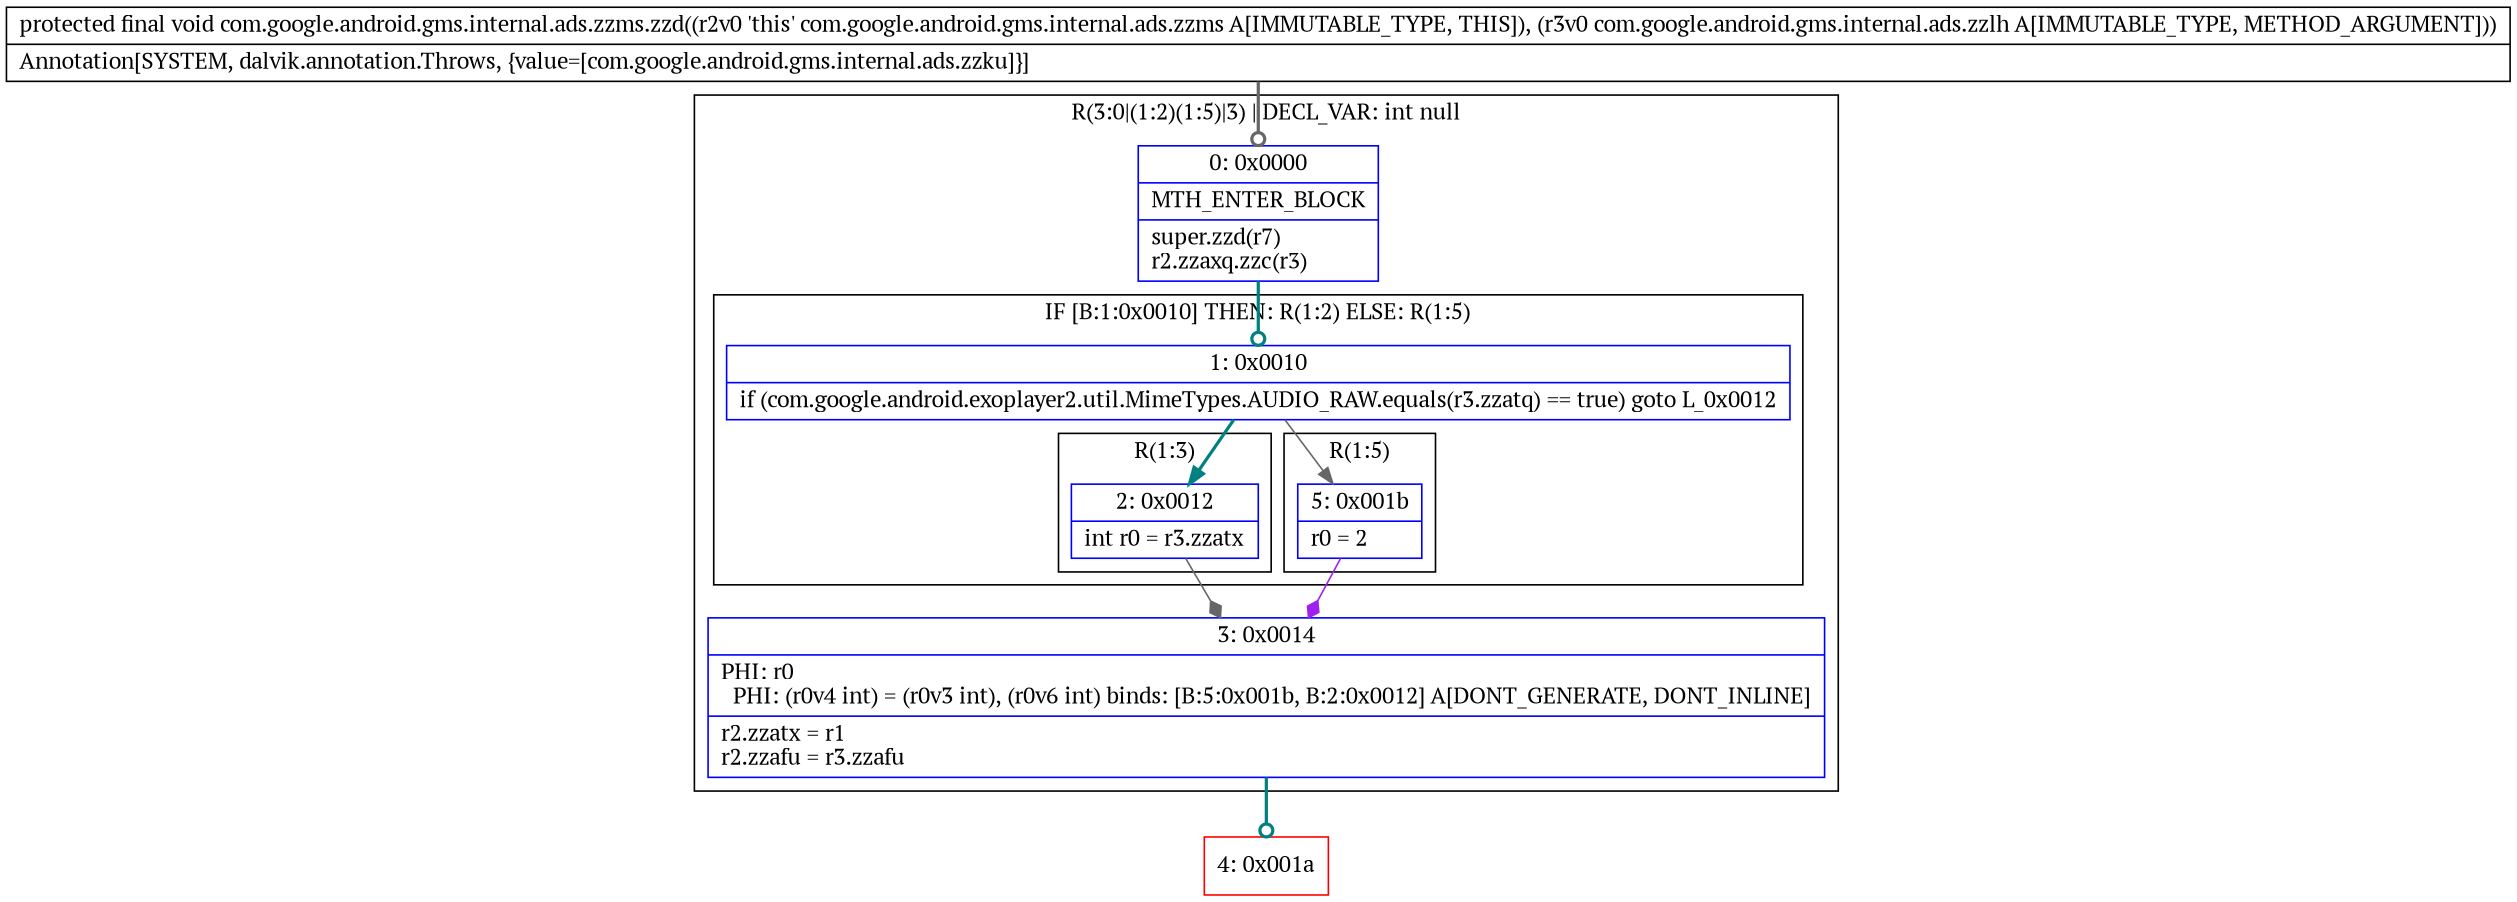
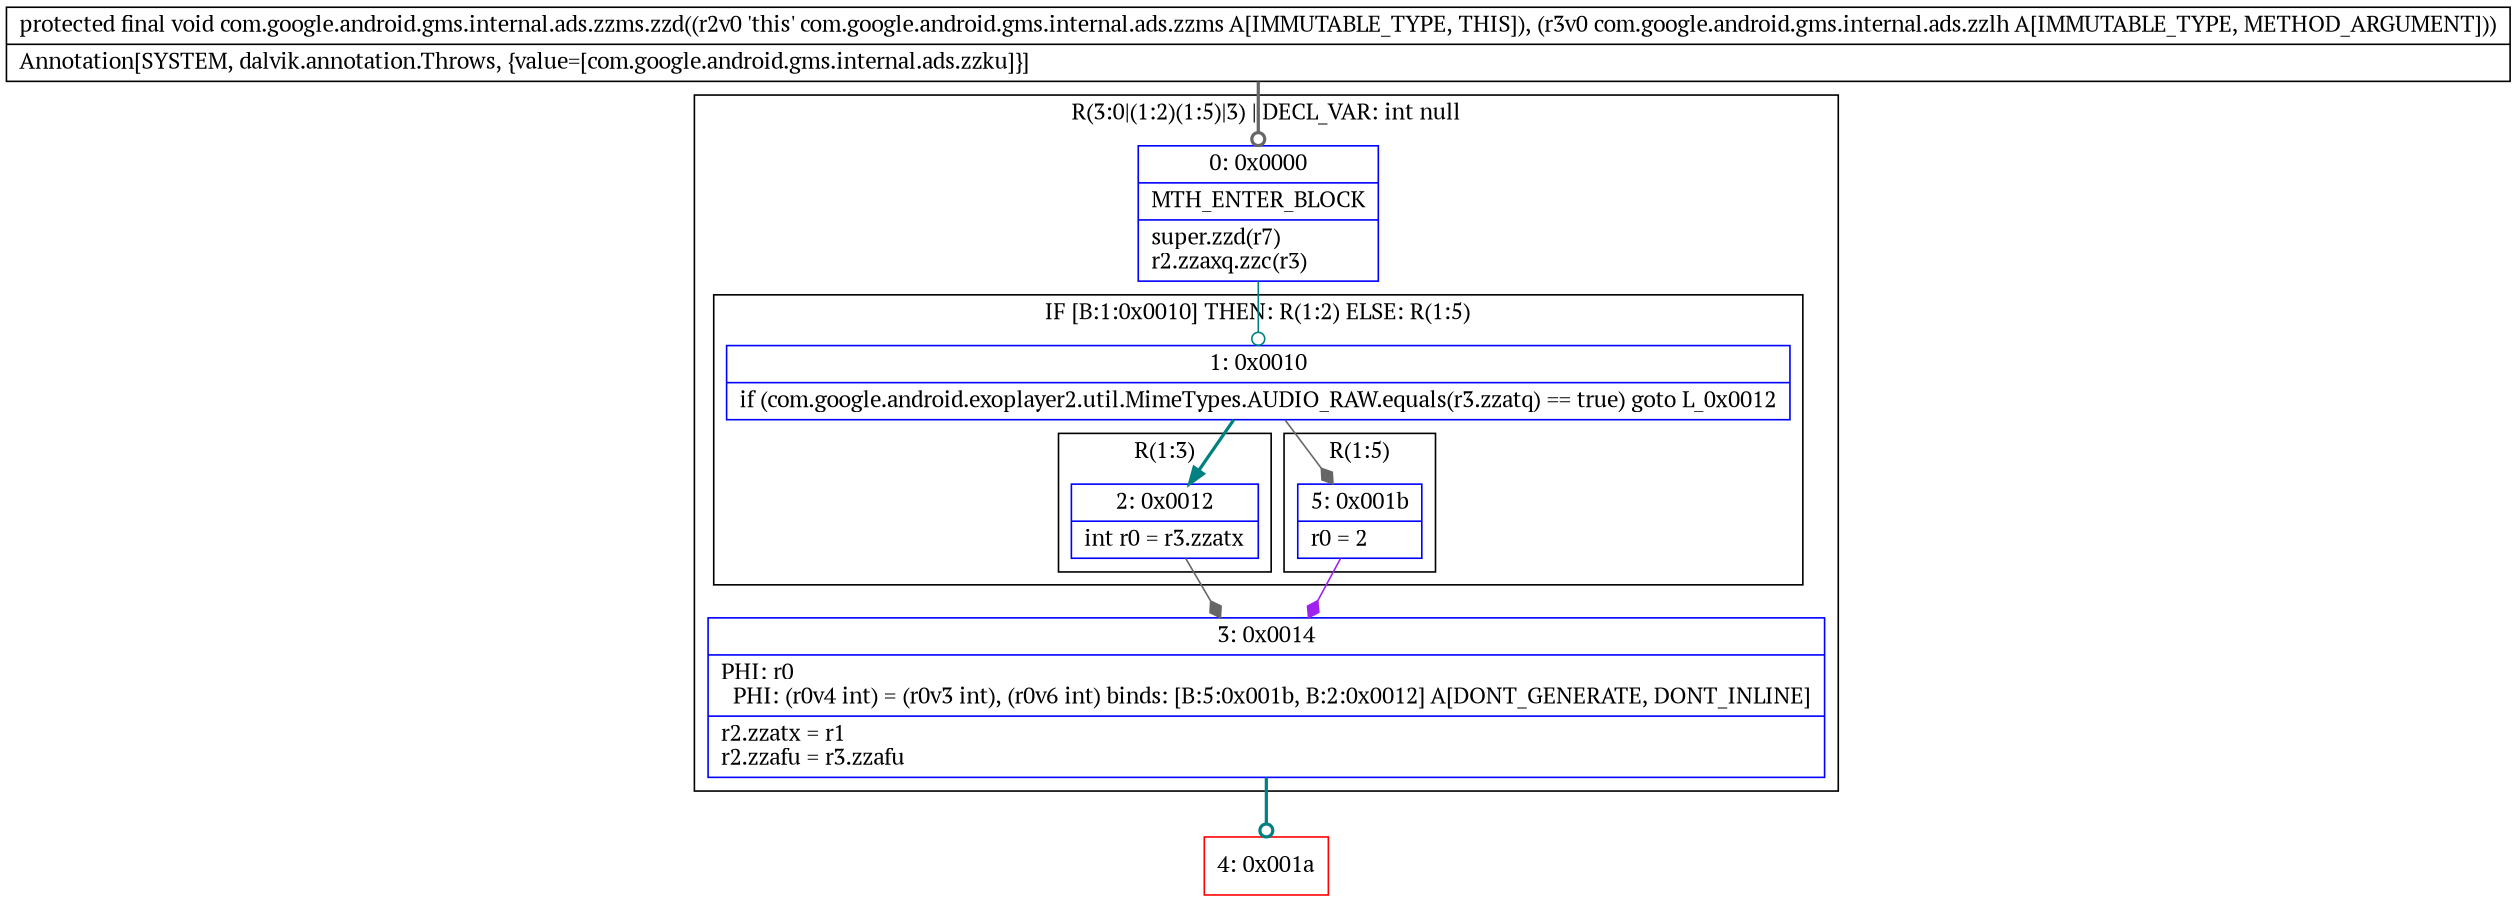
(1258, 307) -> (1258, 307)
(1304, 445) -> (1303, 444)
